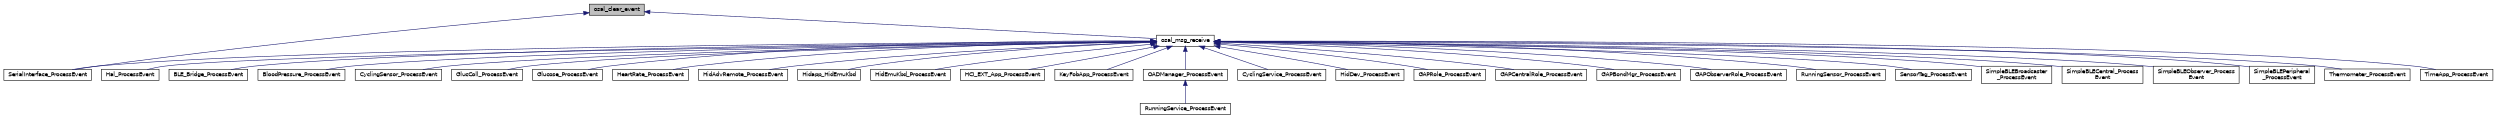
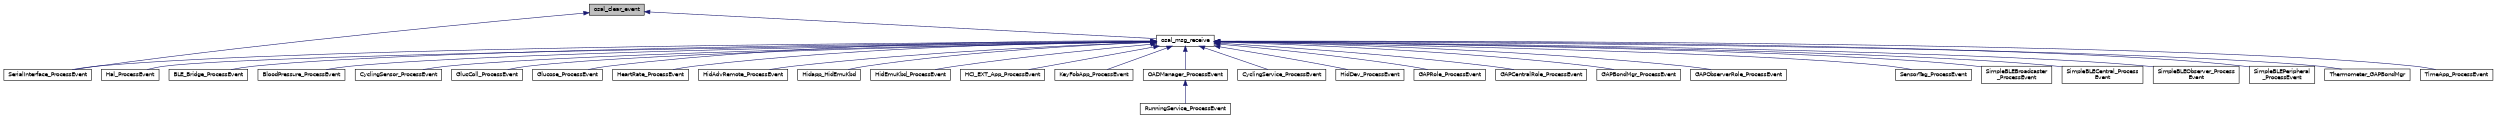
(1841, 75) -> none
(2367, 75) -> (2367, 75)
